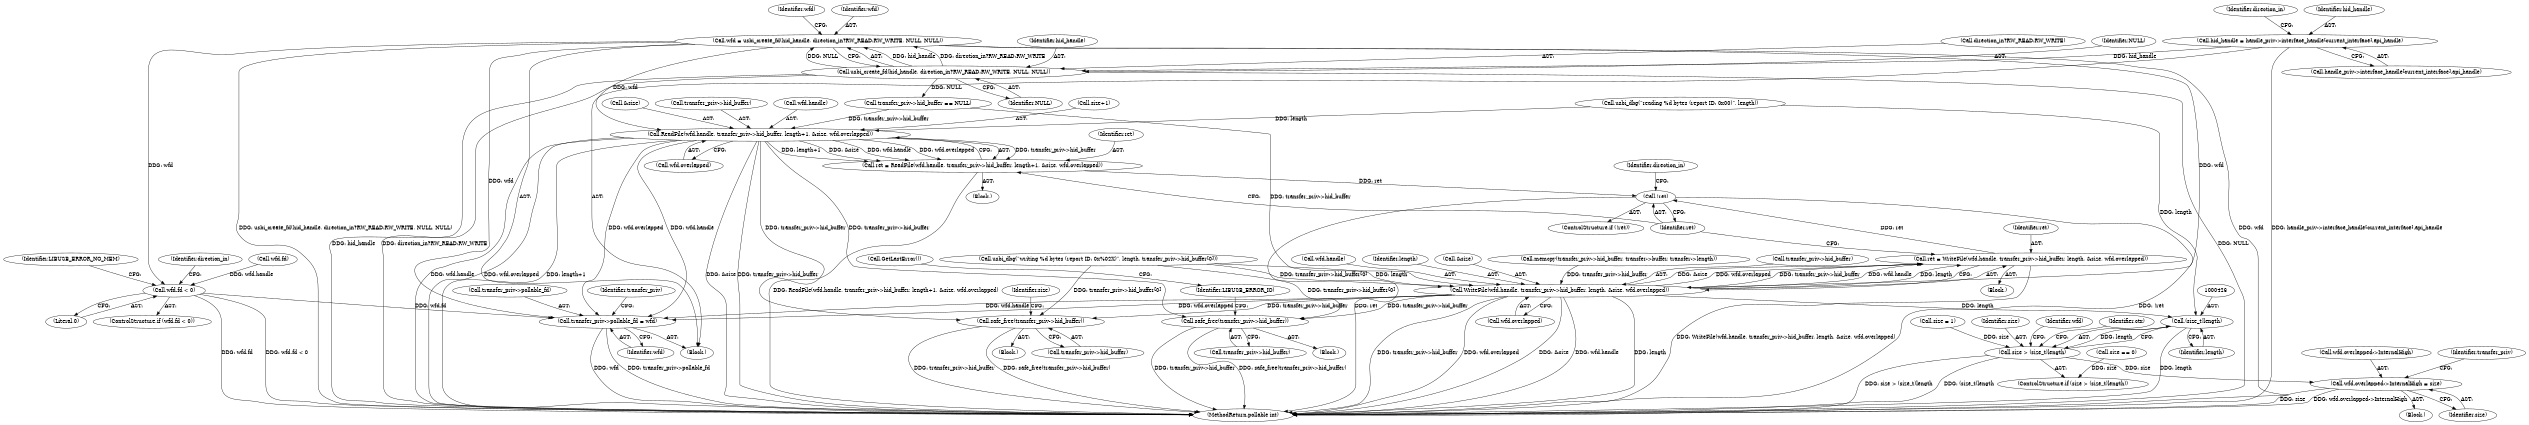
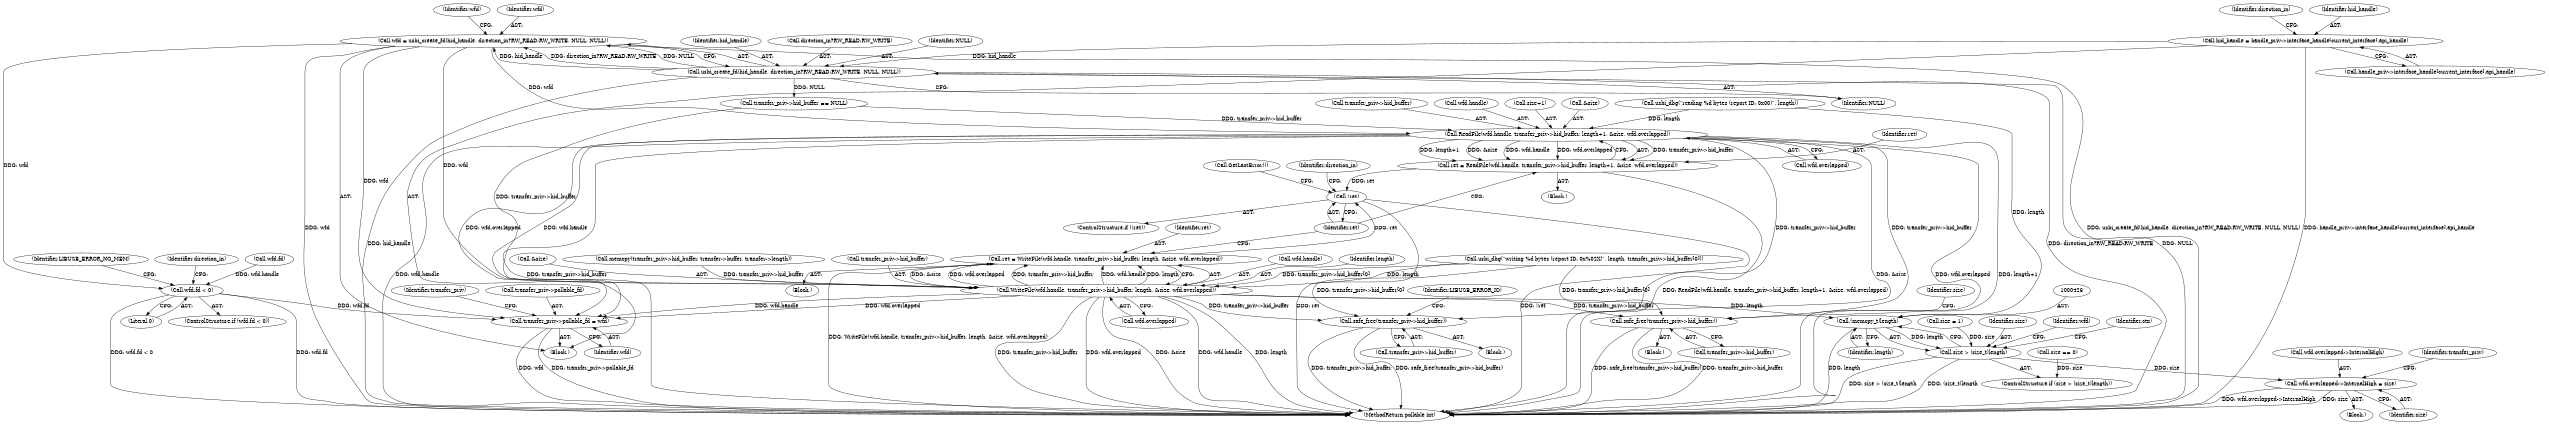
(1060, 271) -> (1294, 182)
(2197, 322) -> (1868, 322)
